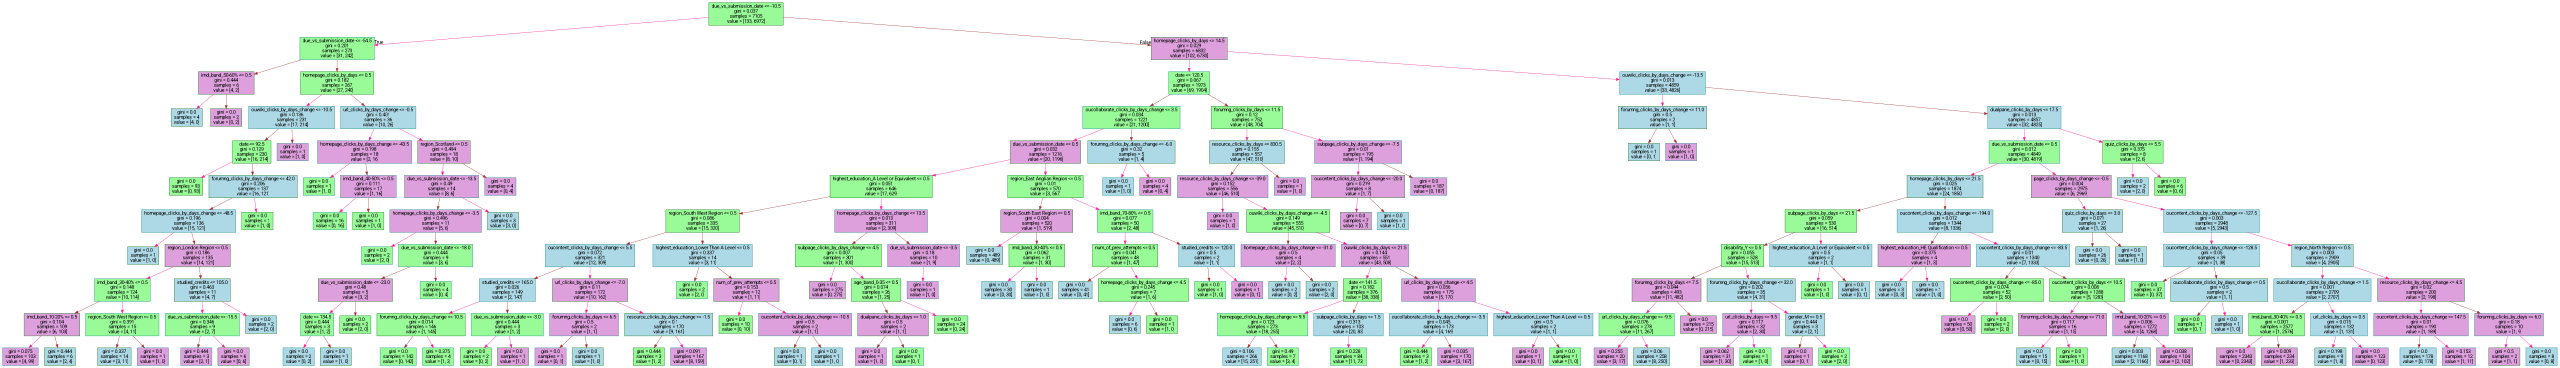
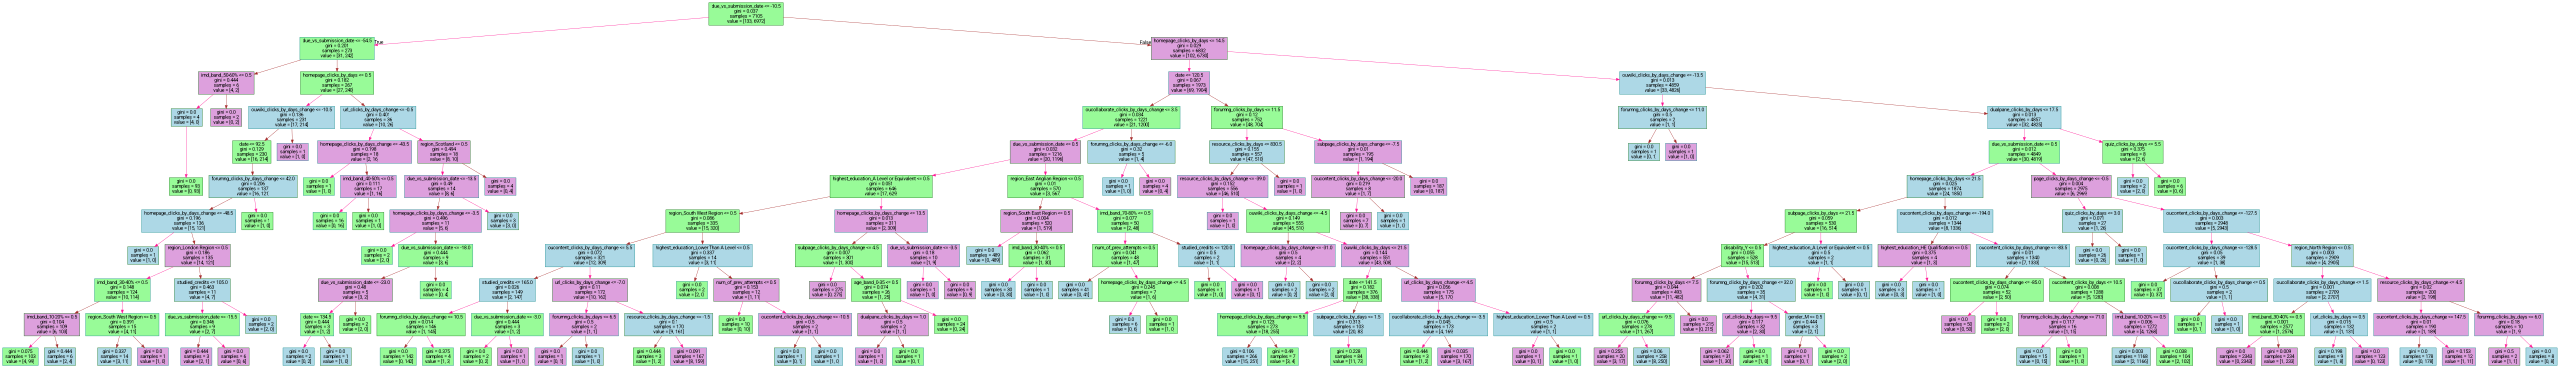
(1189, 83) -> (1189, 83)
(218, 169) -> (186, 150)
none -> (960, 290)
(20, 357) -> (20, 357)
(1611, 357) -> (1611, 357)
(2175, 357) -> (2175, 357)
